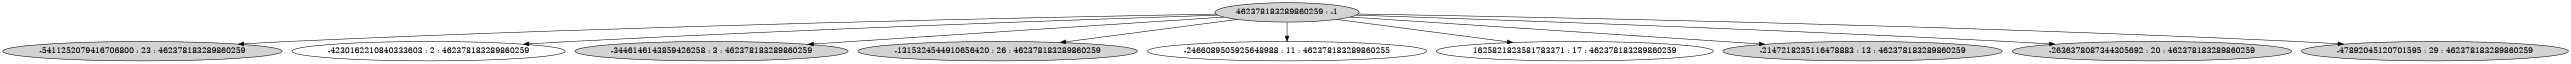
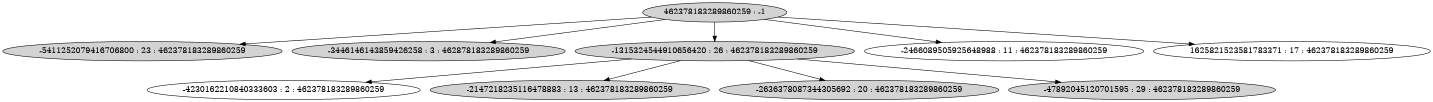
(1848, 25) -> (926, 70)
(873, 28) -> (502, 70)
(1703, 28) -> (784, 70)
(1555, 30) -> (645, 70)
(711, 51) -> (429, 51)
(1287, 51) -> (1004, 51)
(1575, 51) -> (1292, 51)
